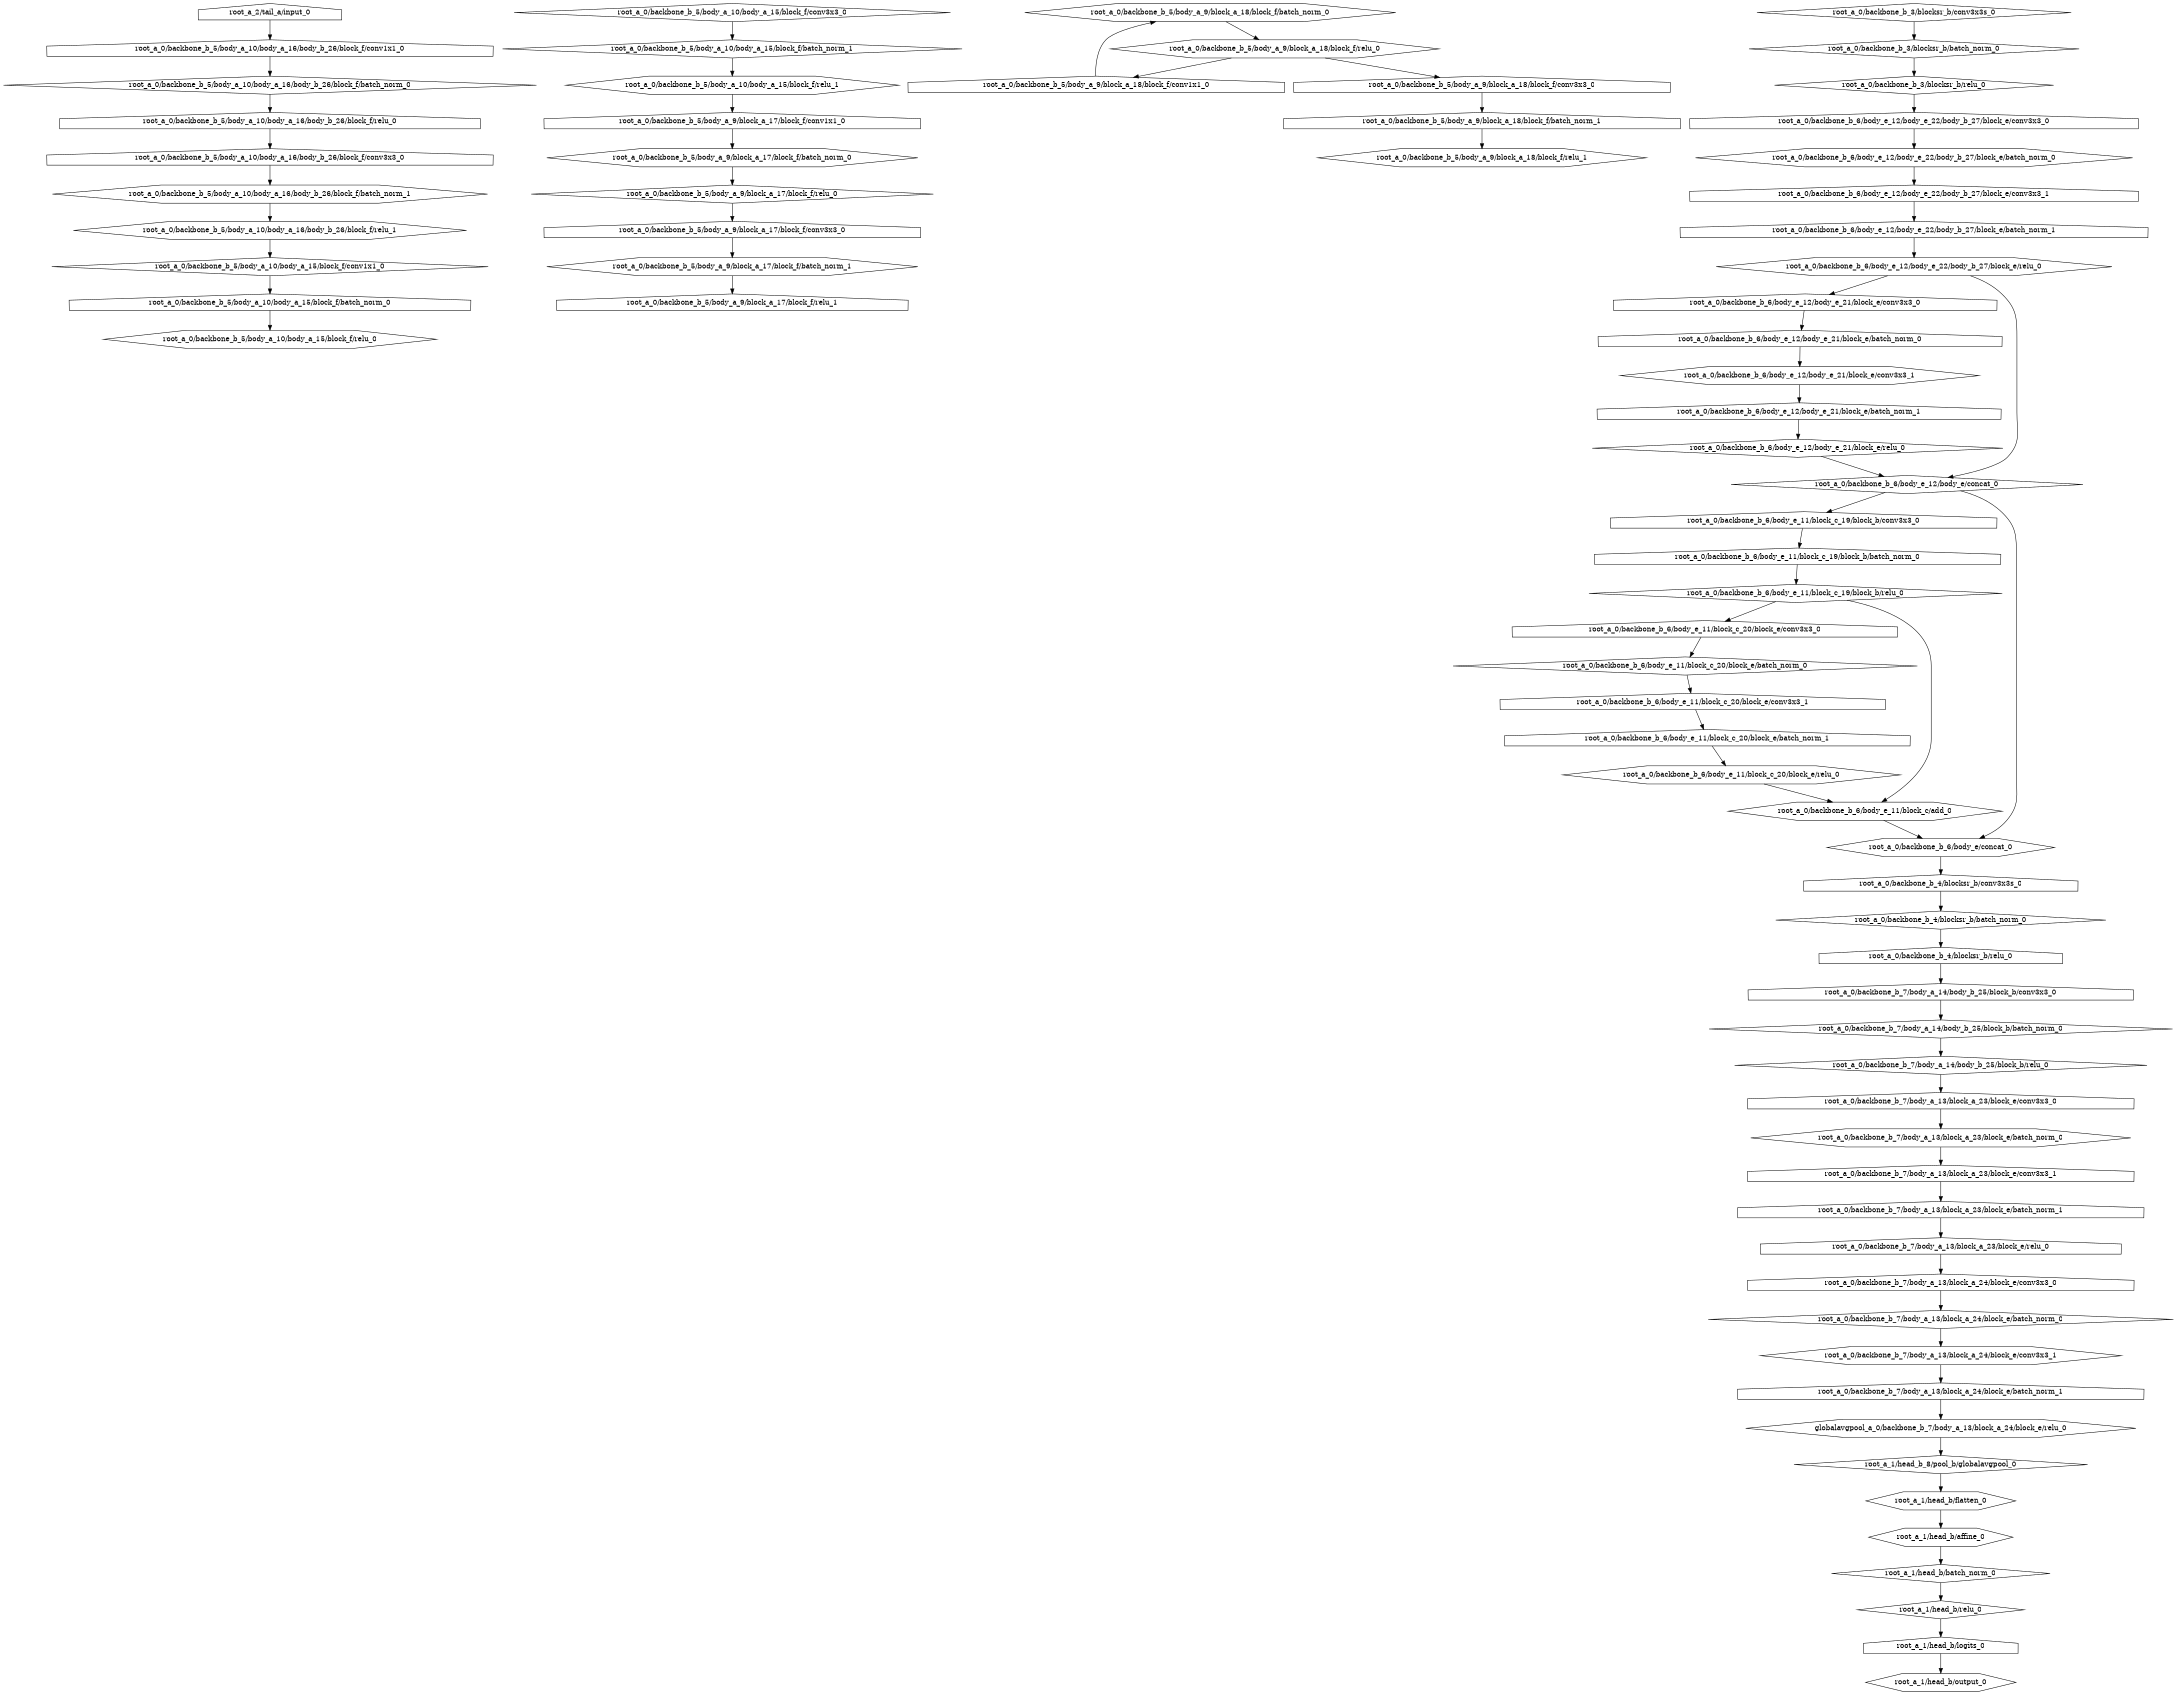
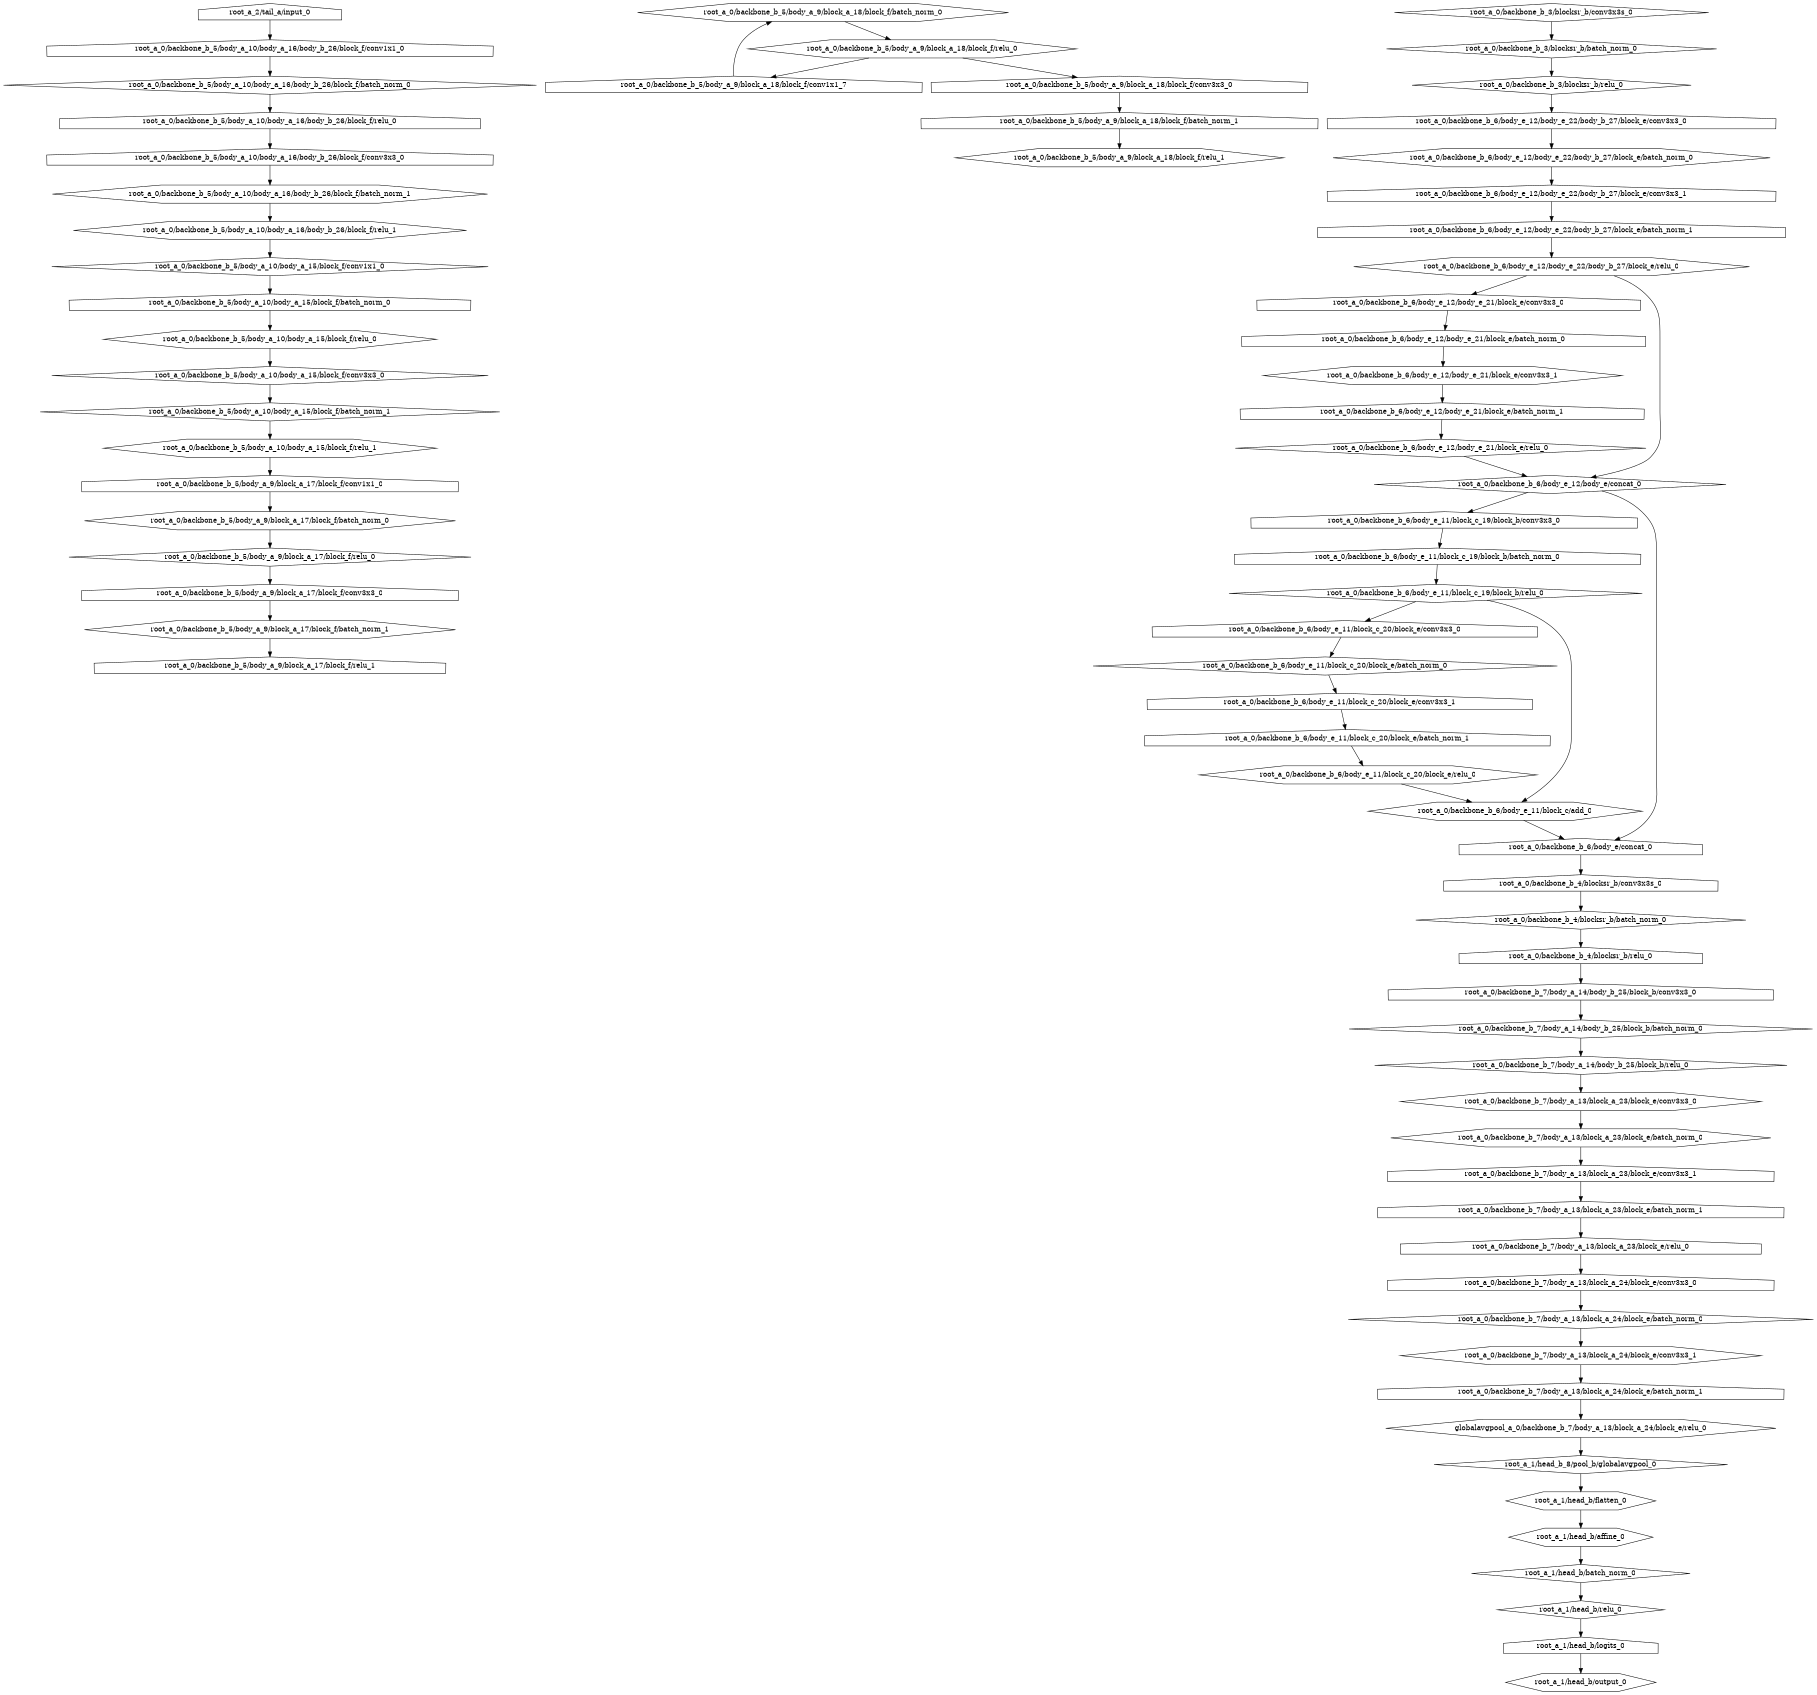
(1096, 85) -> (734, 85)
none -> (270, 355)
(1941, 848) -> (1581, 848)
(1941, 1102) -> (1581, 1102)
